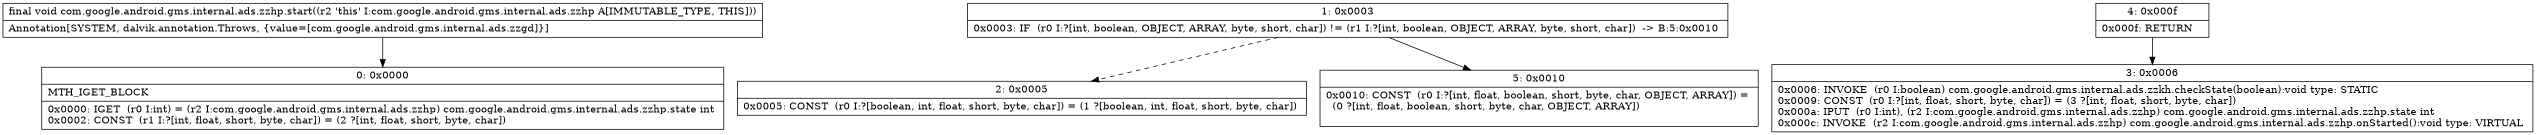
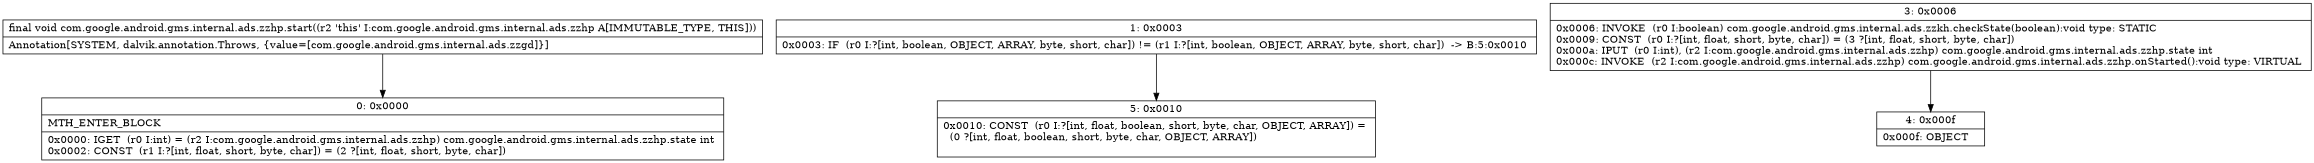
(2152, 28) -> (1931, 137)
(2152, 47) -> (1931, 88)
(98, 92) -> (105, 123)
(1022, 98) -> none
